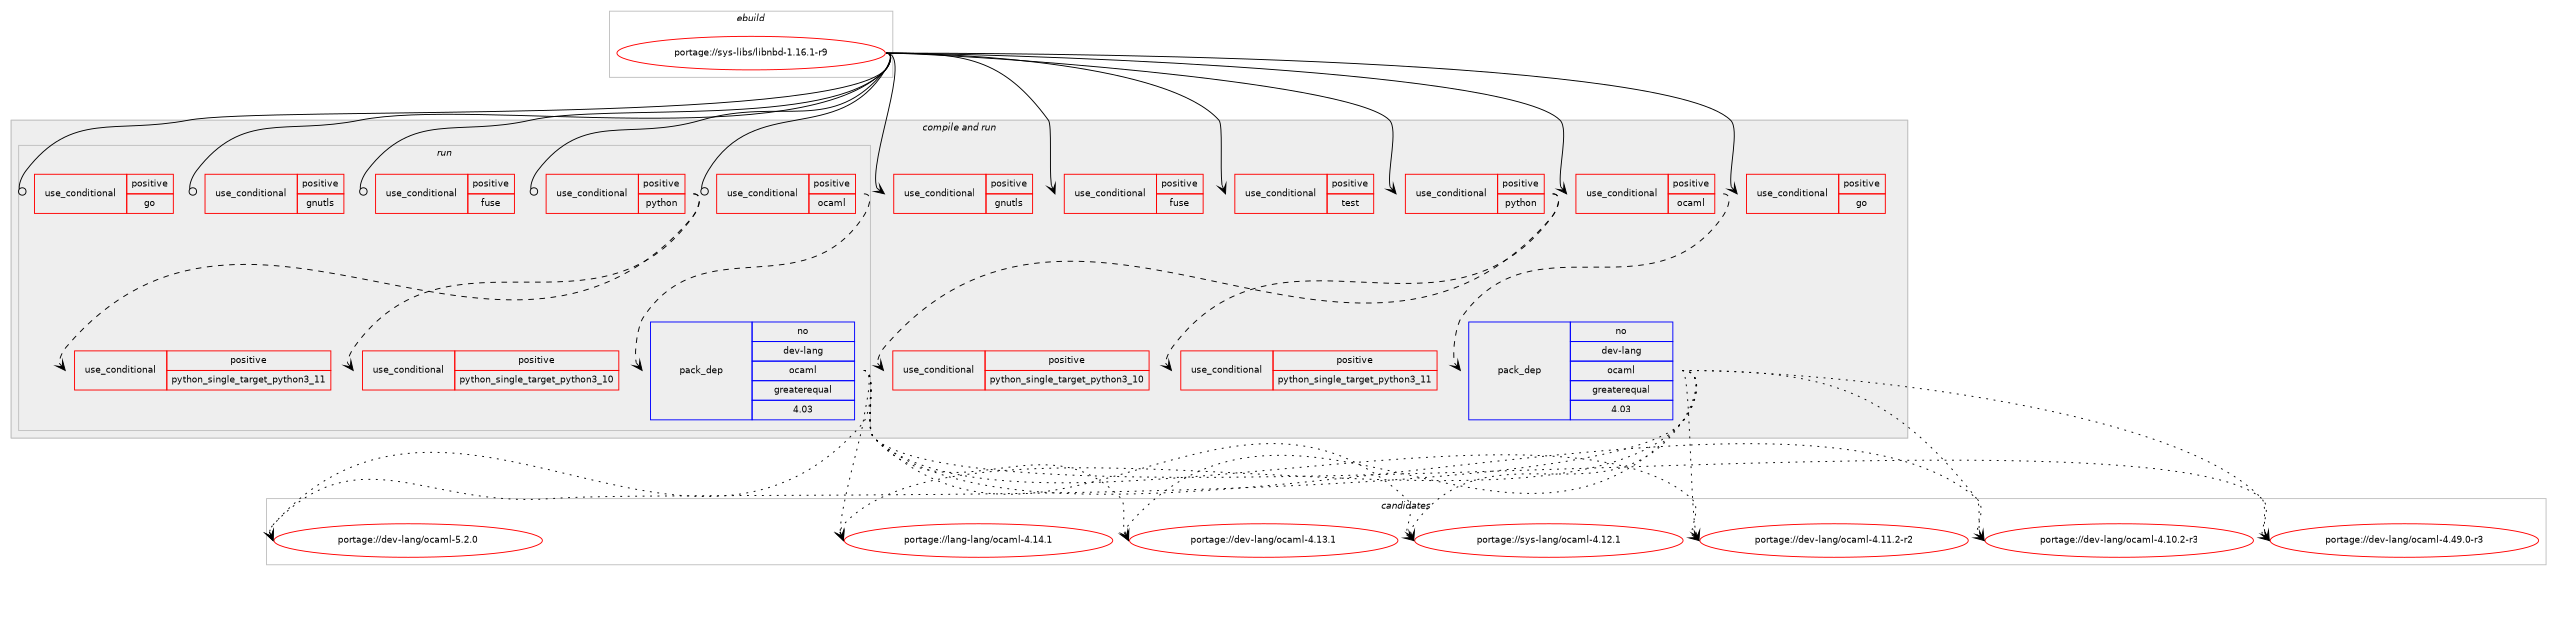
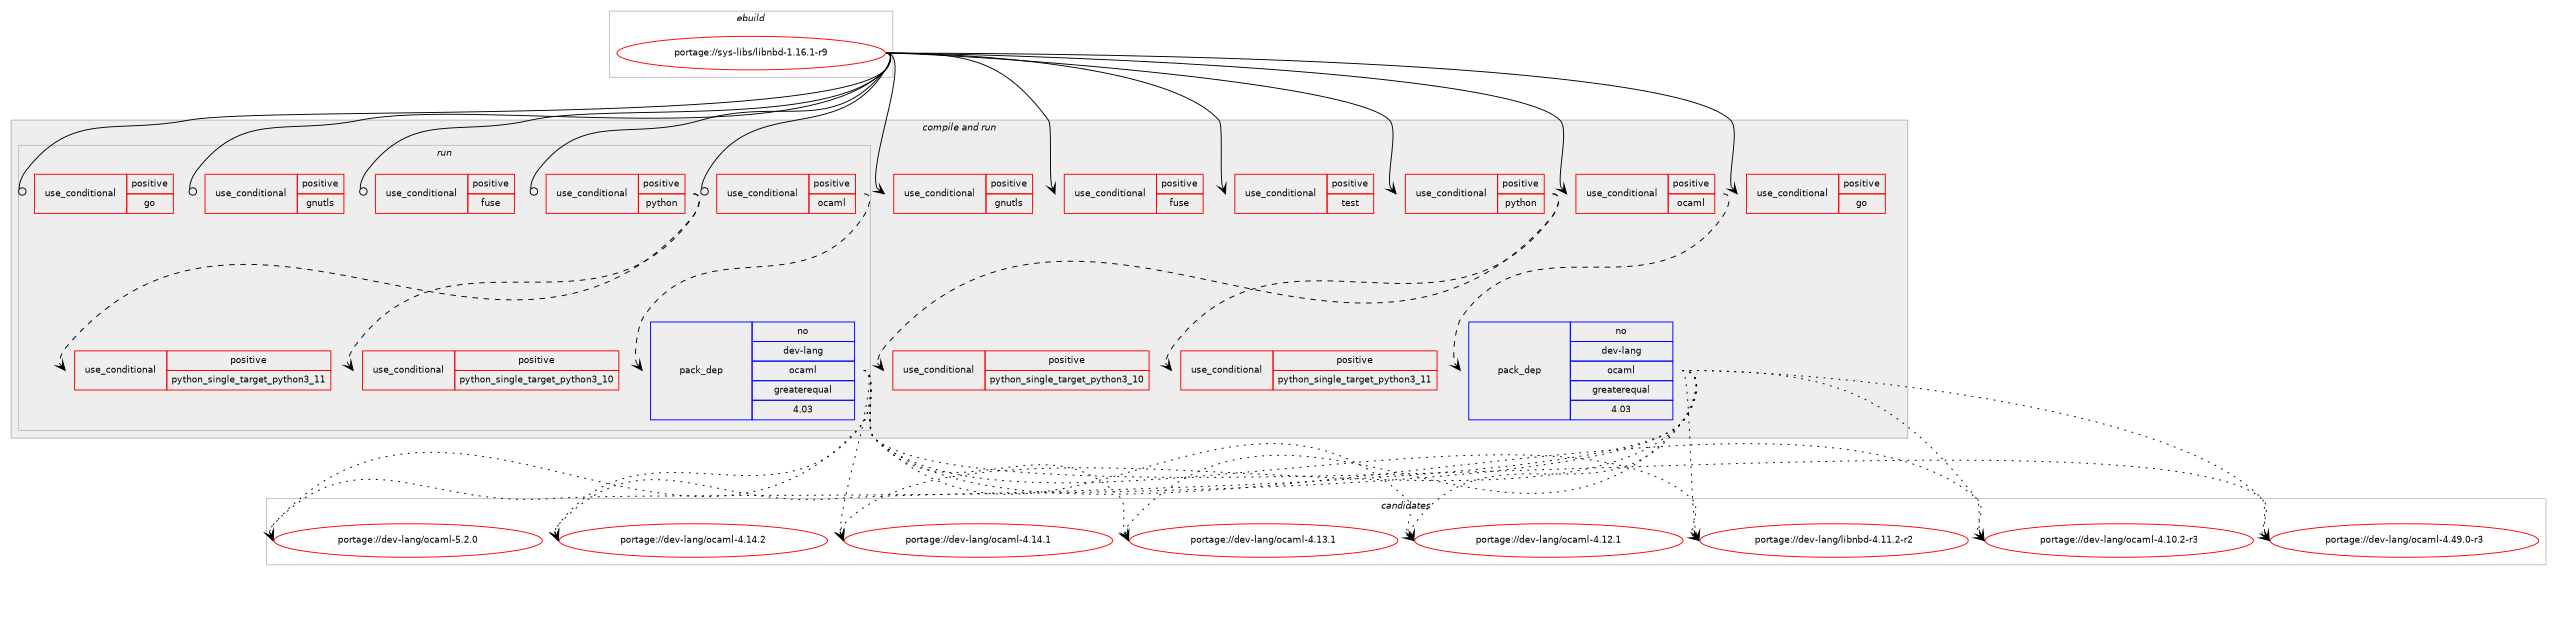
none -> (693, 541)
(979, 541) -> (979, 541)
(1549, 541) -> (1549, 541)
(1834, 541) -> (1834, 541)
